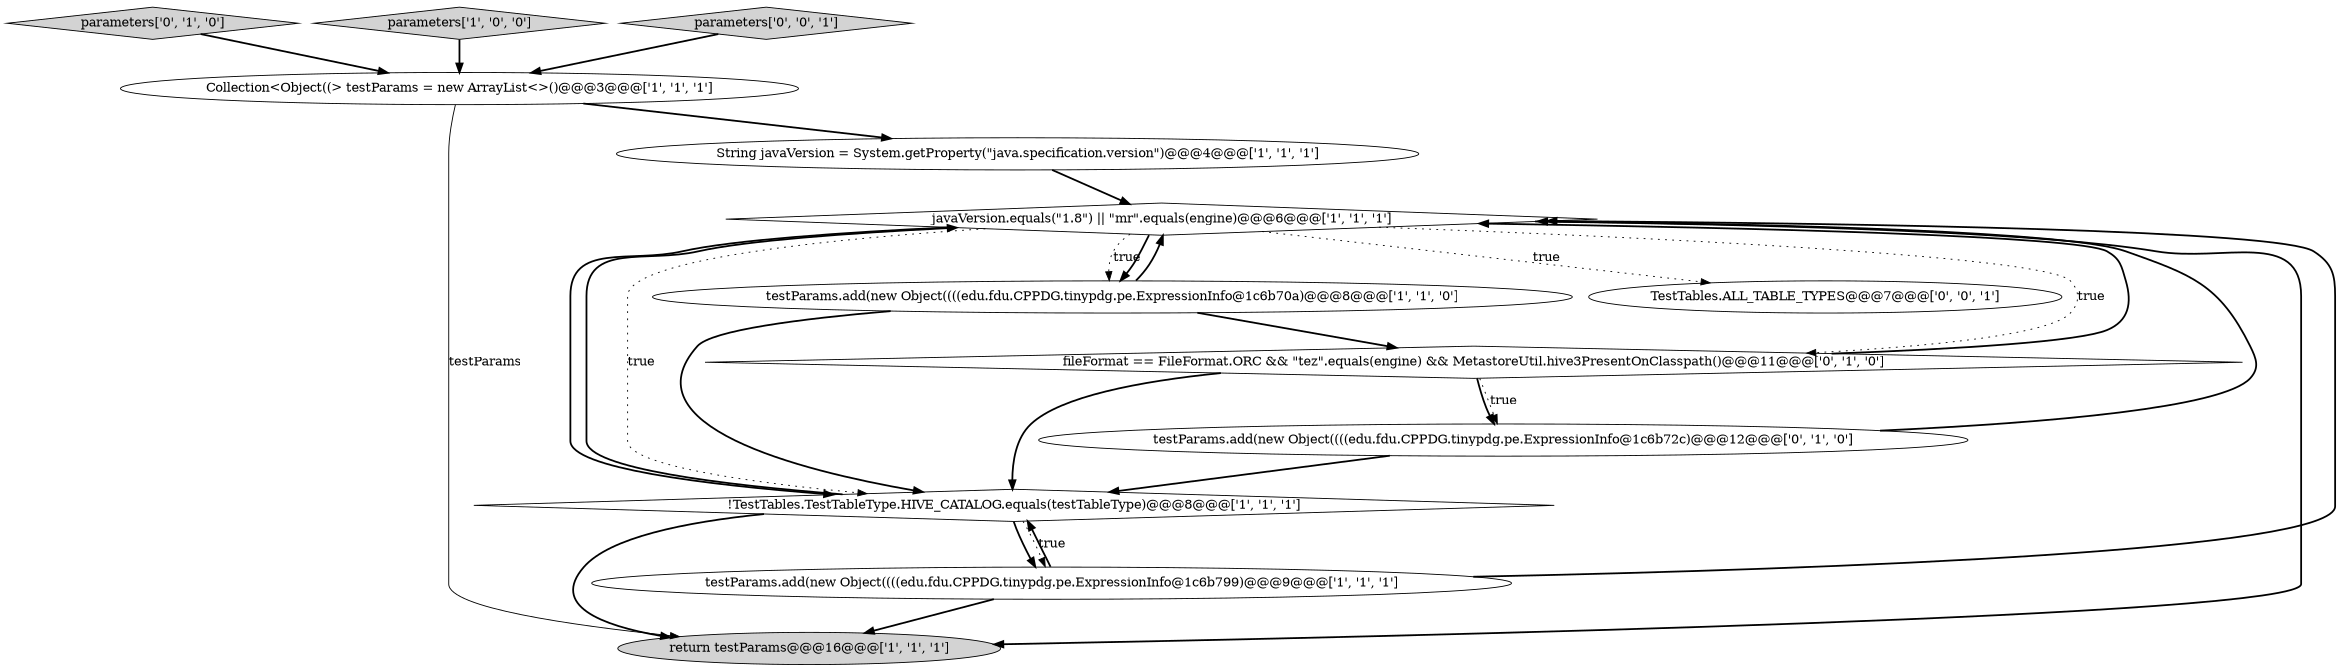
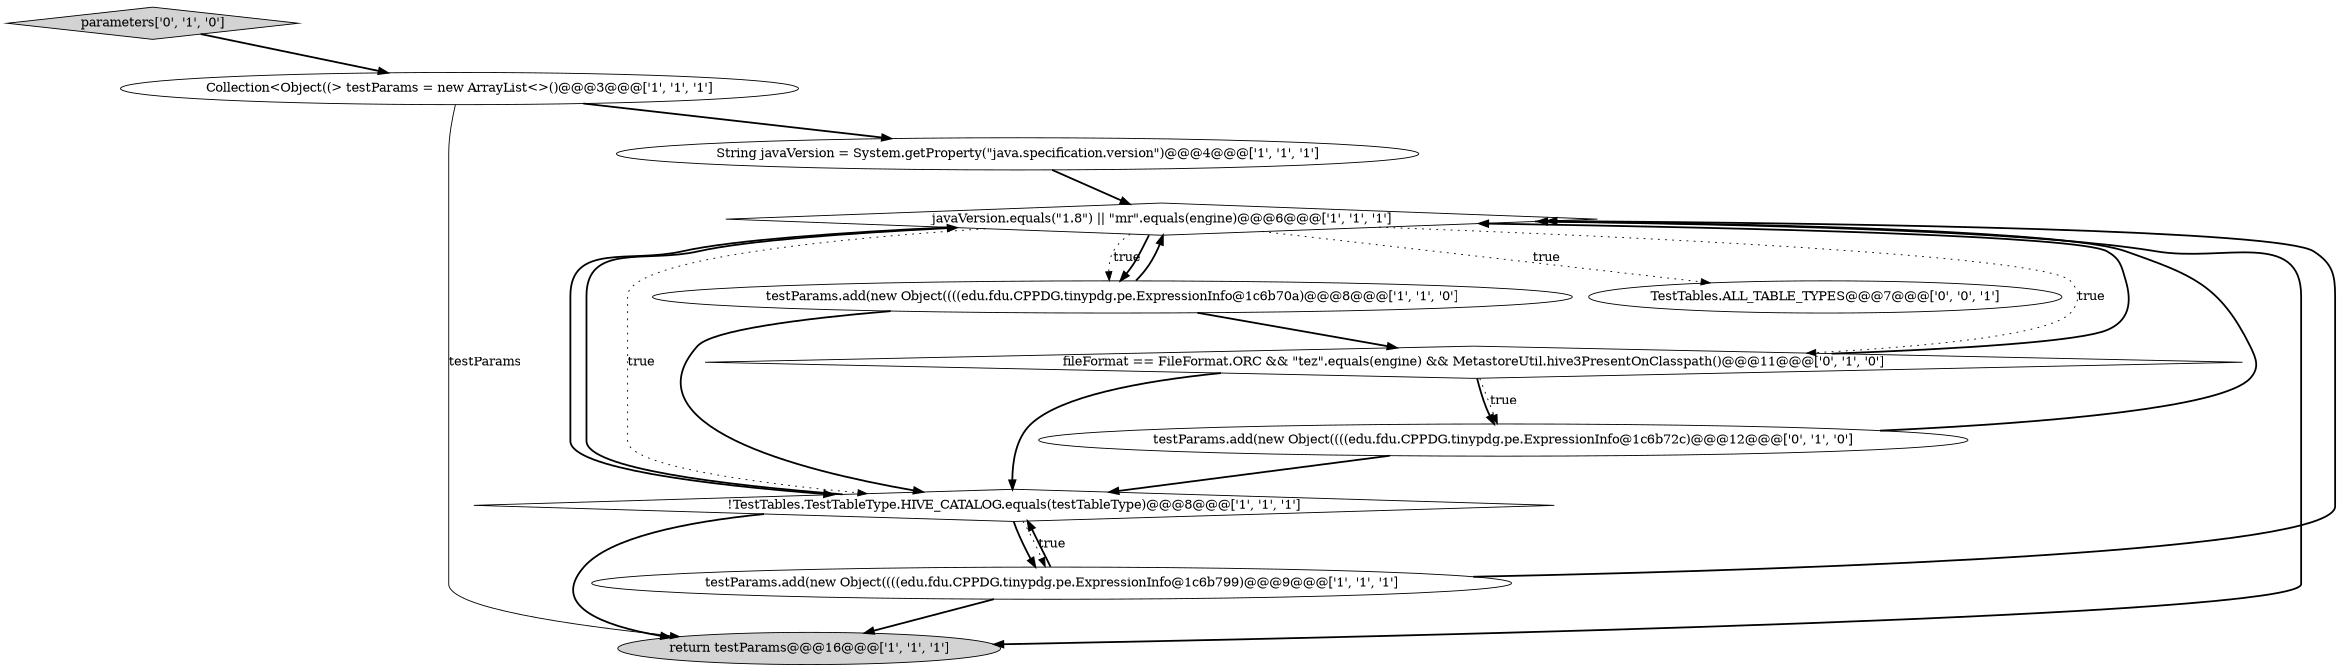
(459, 23) -> none
(766, 23) -> none
